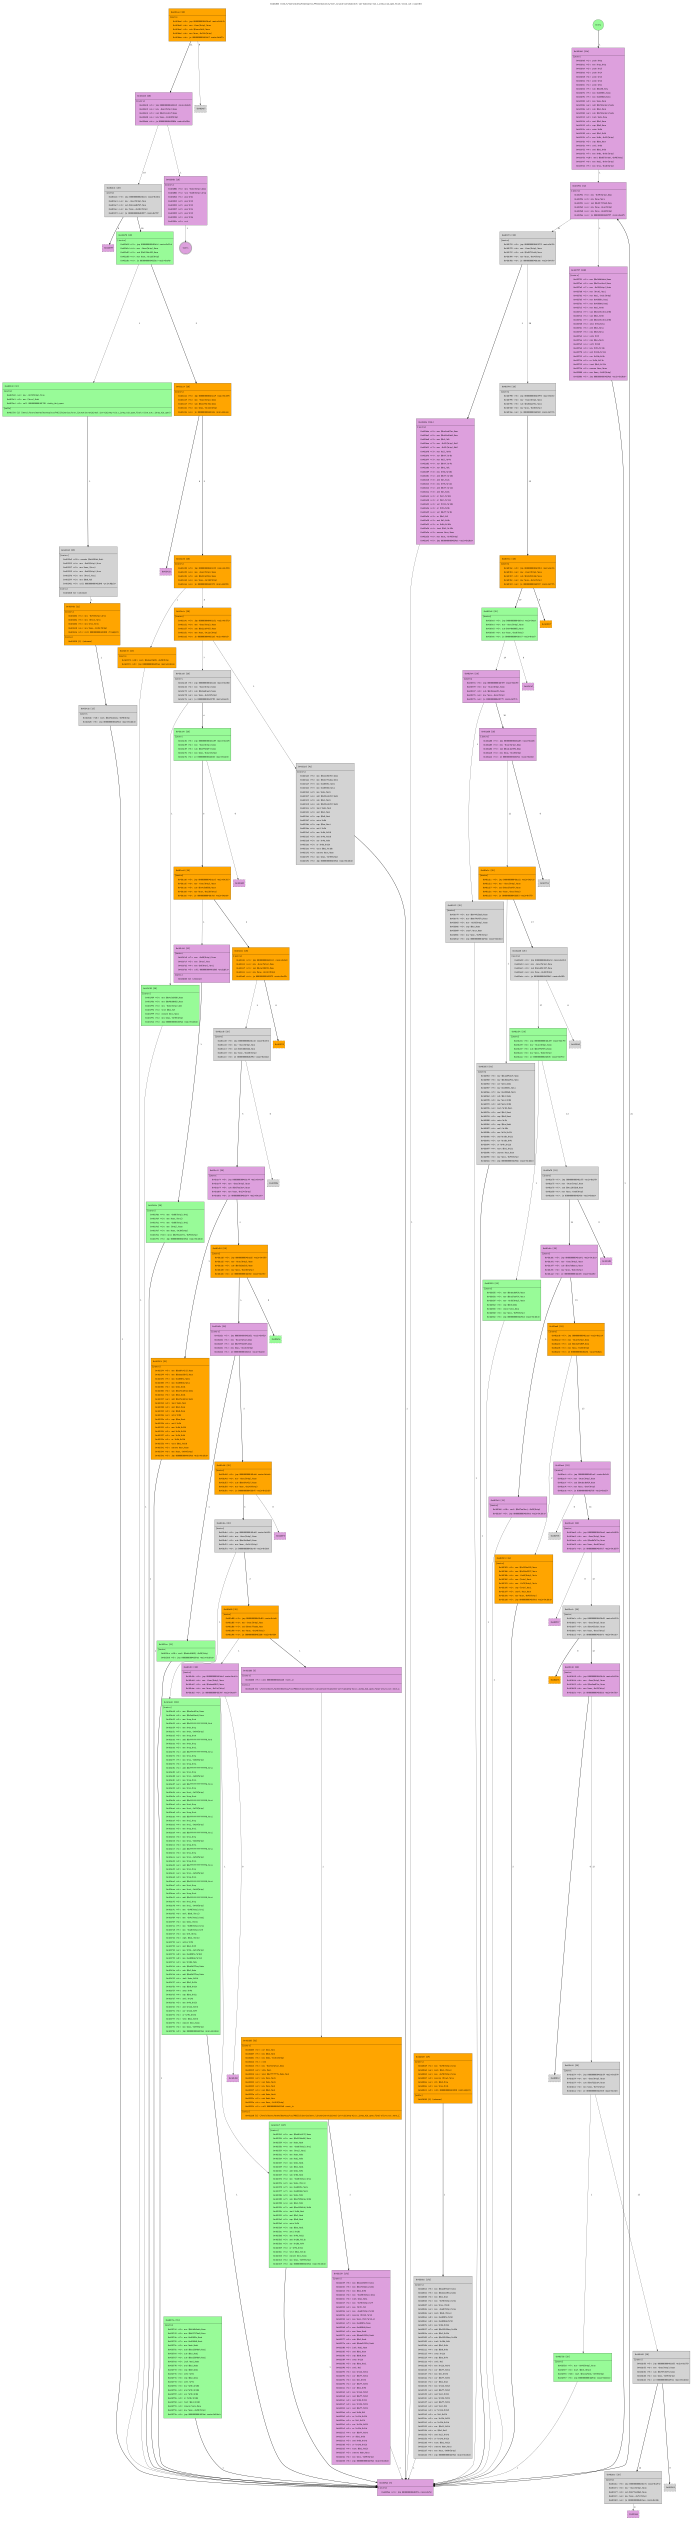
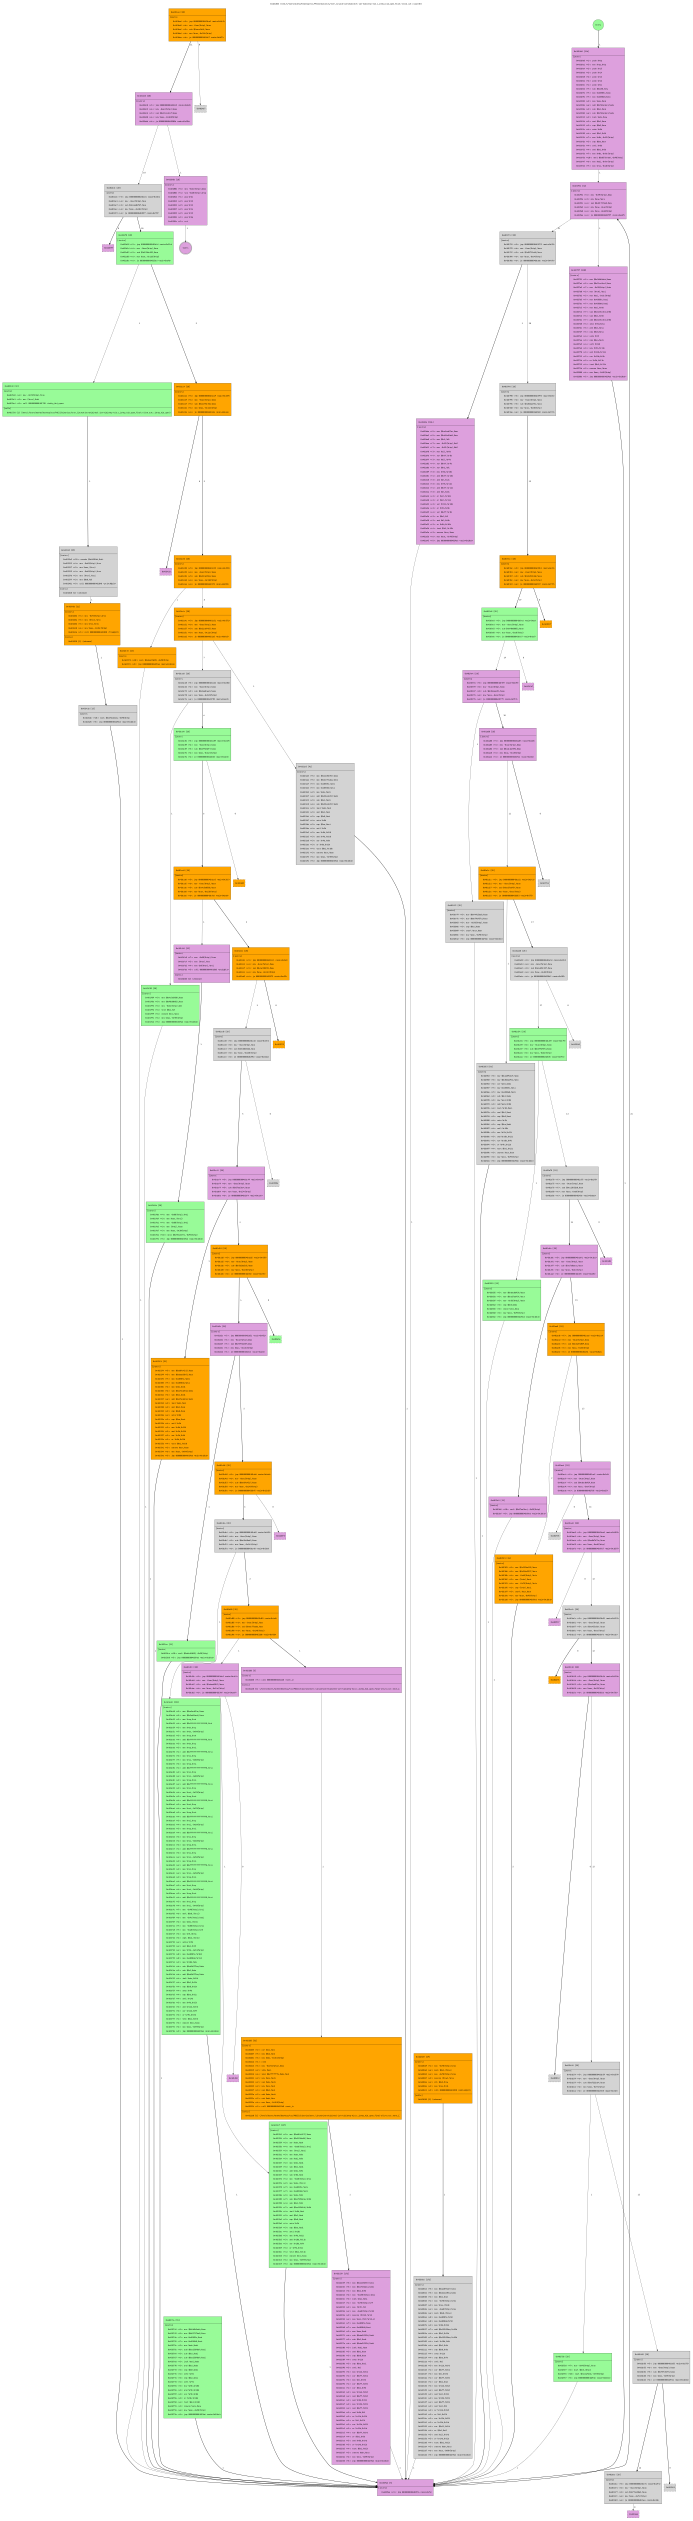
(239, 883) -> (239, 883)
